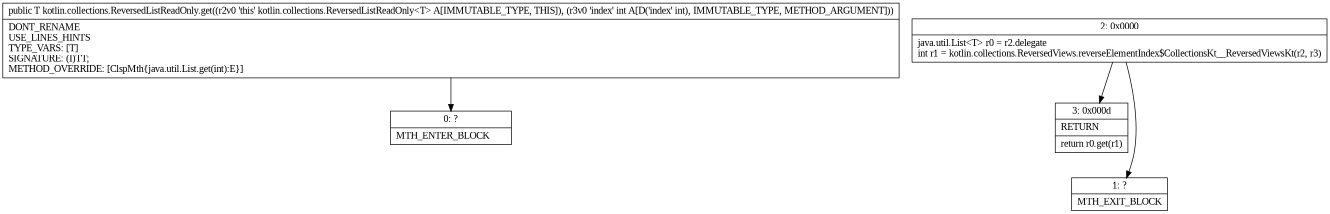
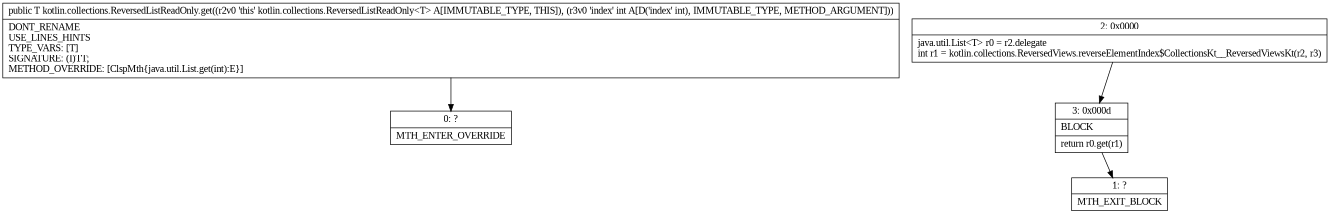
(1136, 117) -> (1106, 162)
(1080, 127) -> (1077, 127)
(443, 136) -> (451, 136)
